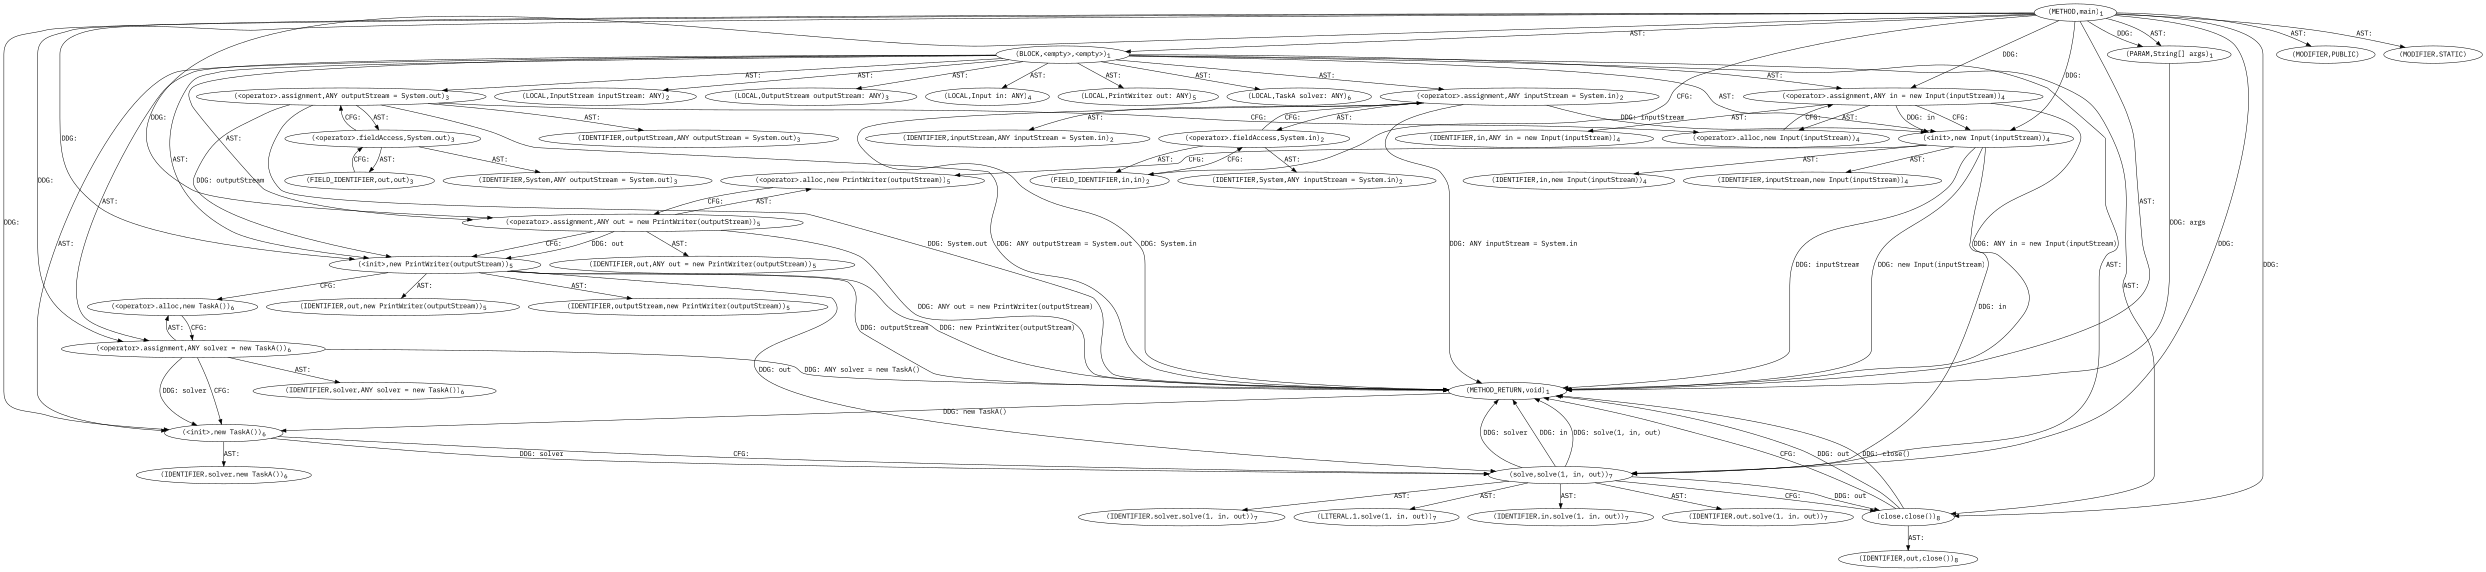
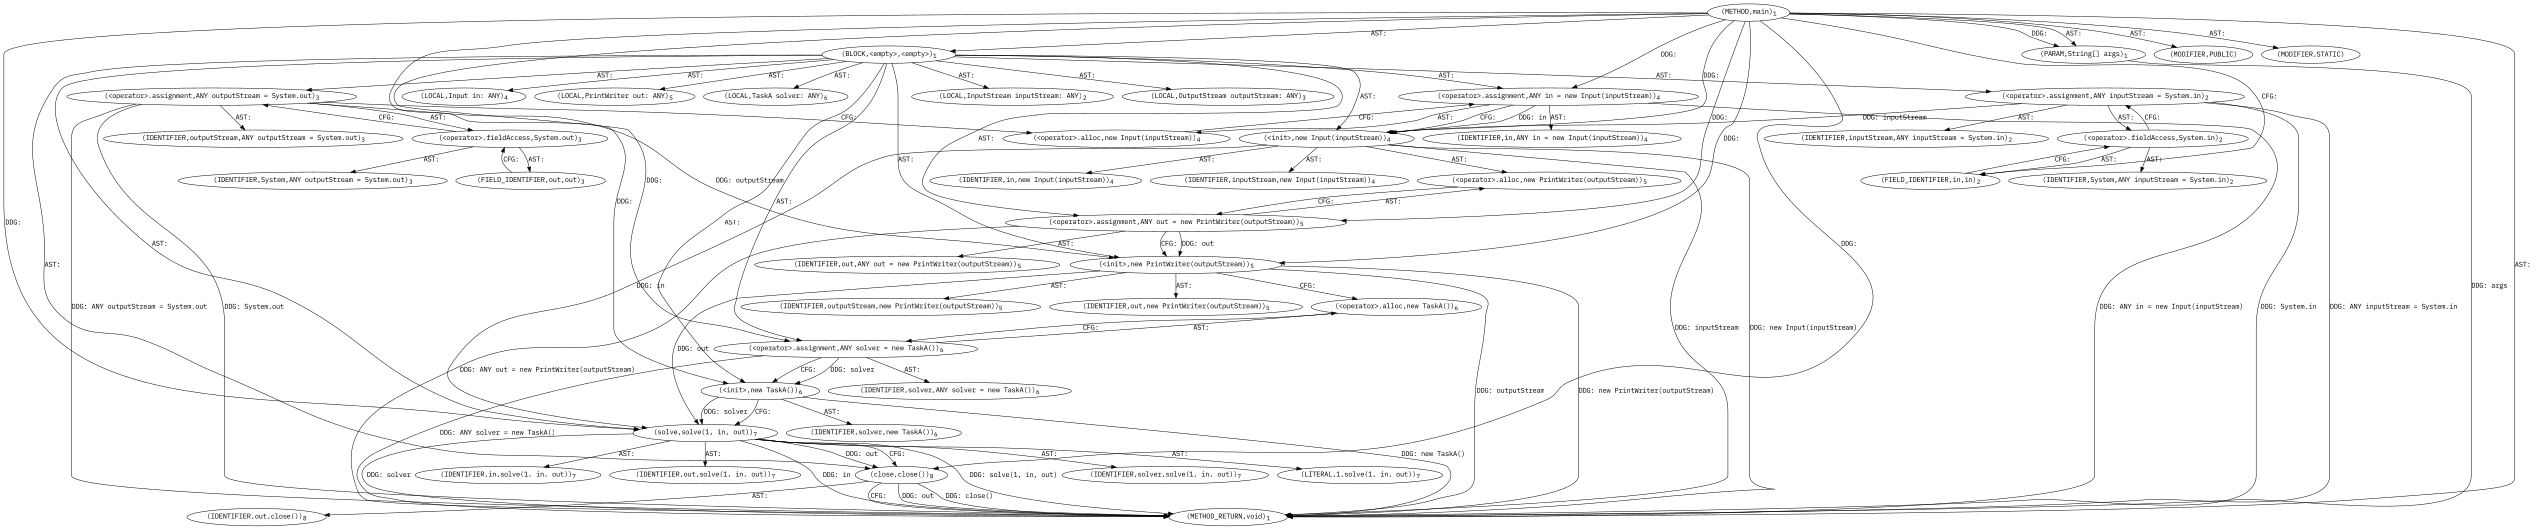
(1199, 160) -> (1462, 160)
(897, 411) -> (1215, 437)
